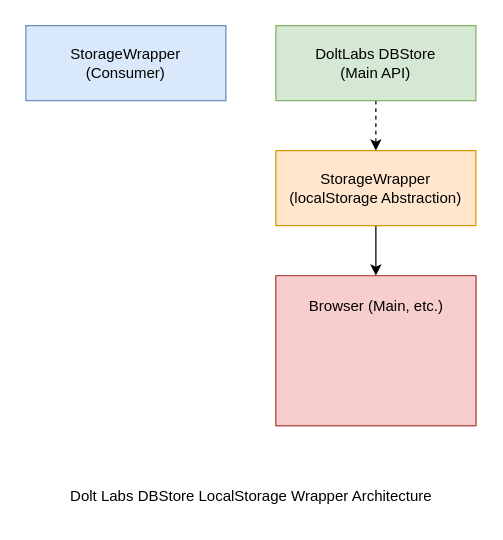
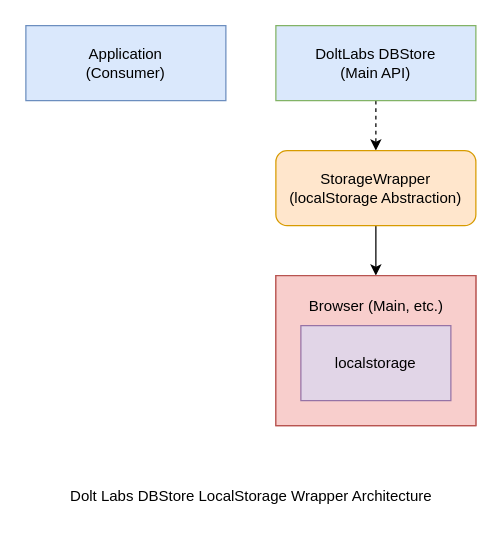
(126, 63) -> (126, 63)
(376, 63) -> (376, 63)
(376, 188) -> (376, 188)
none -> (376, 363)
